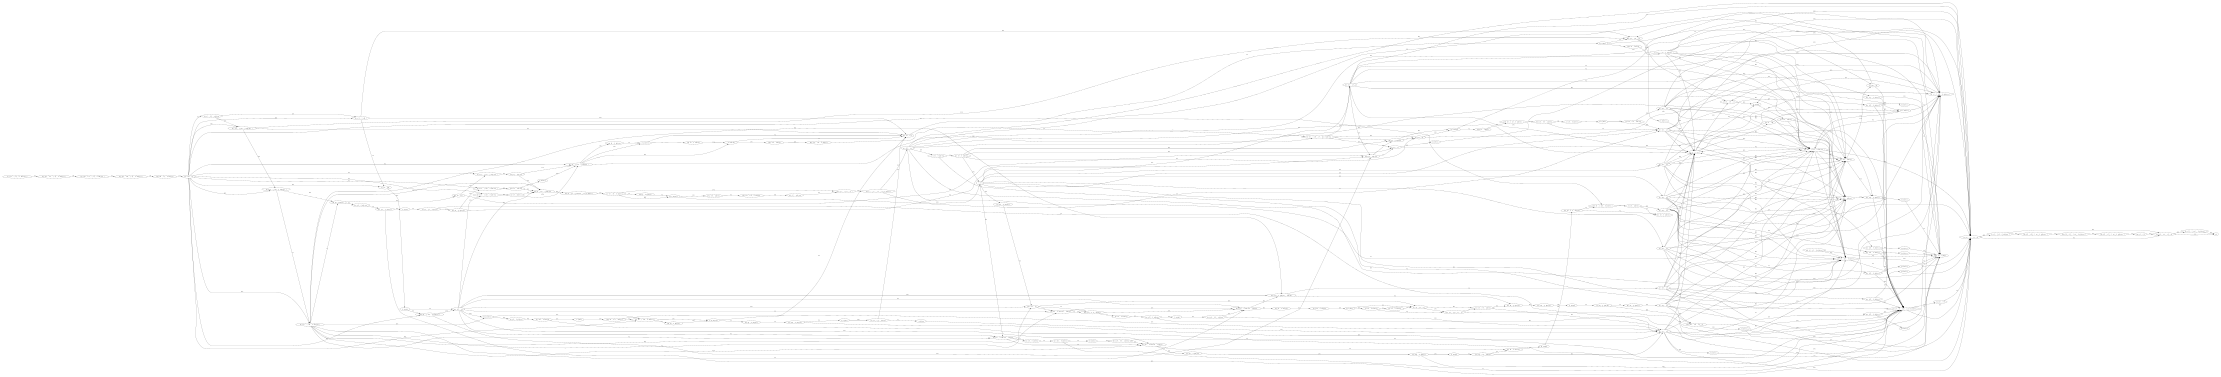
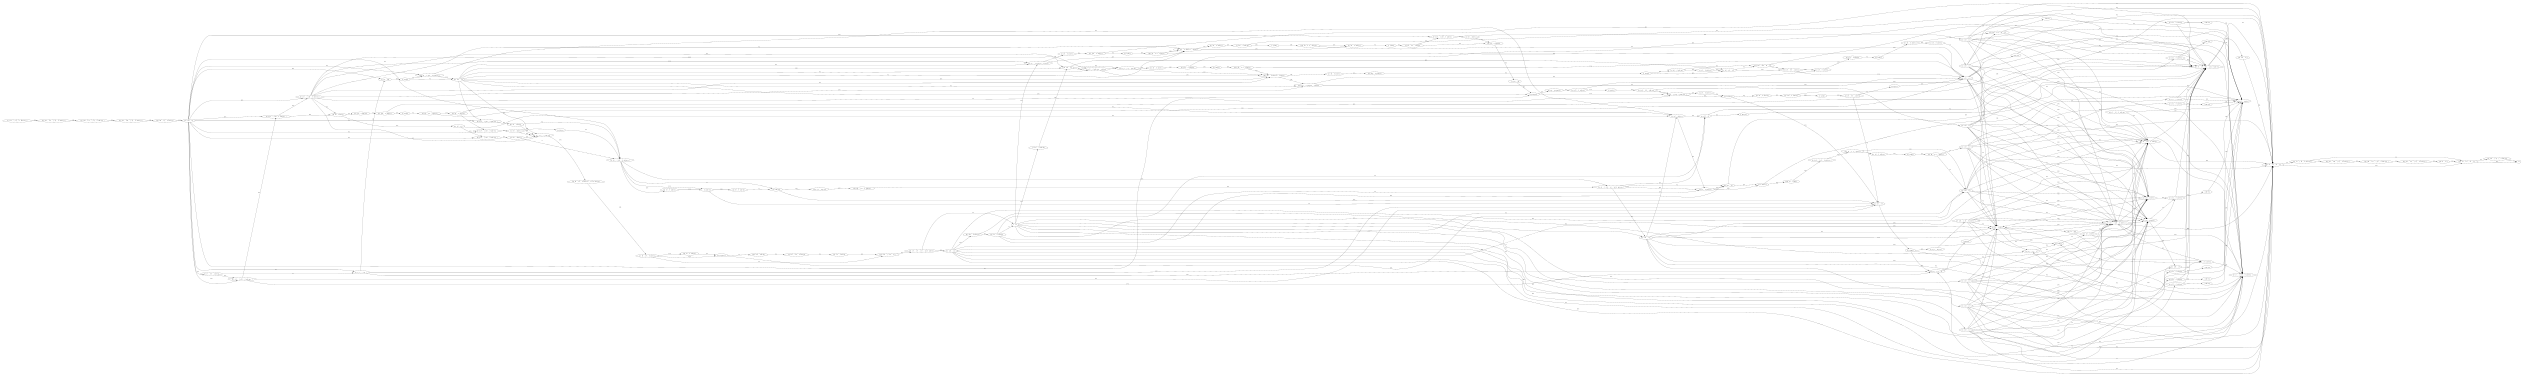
none -> (1515, 81)
